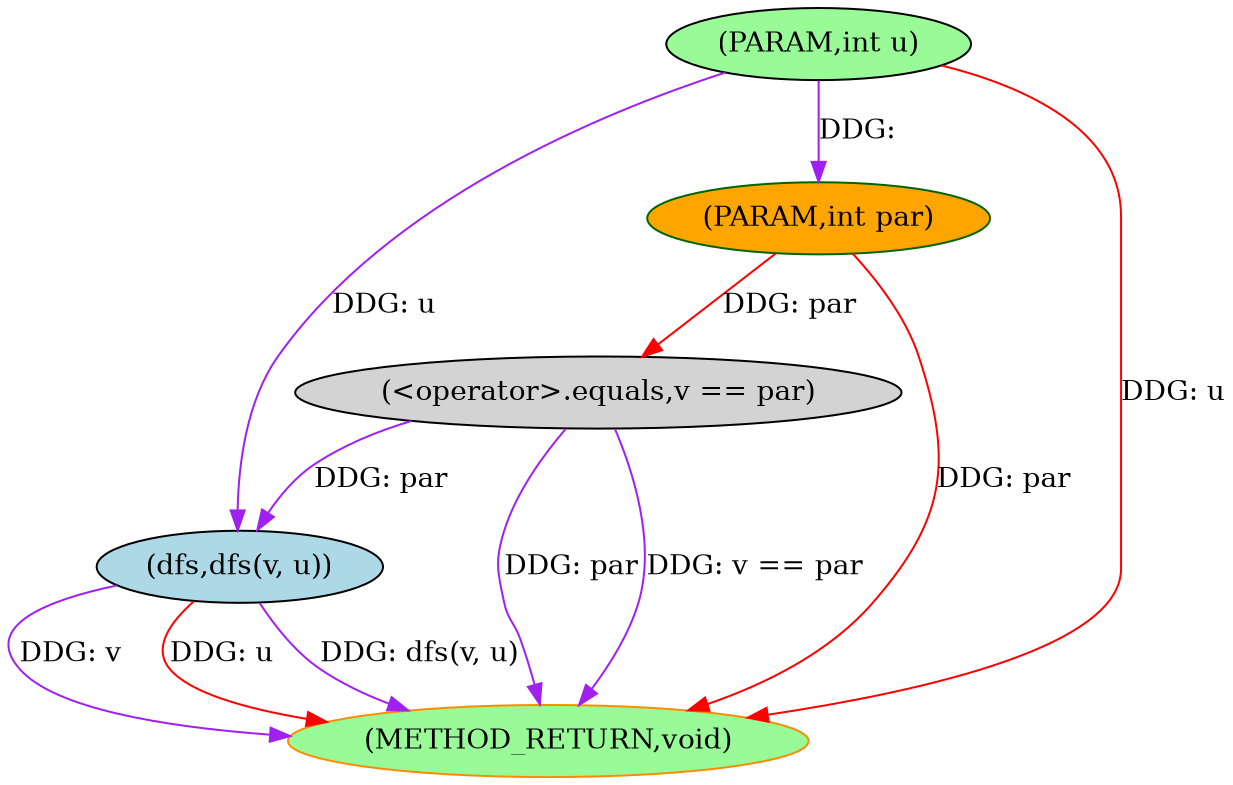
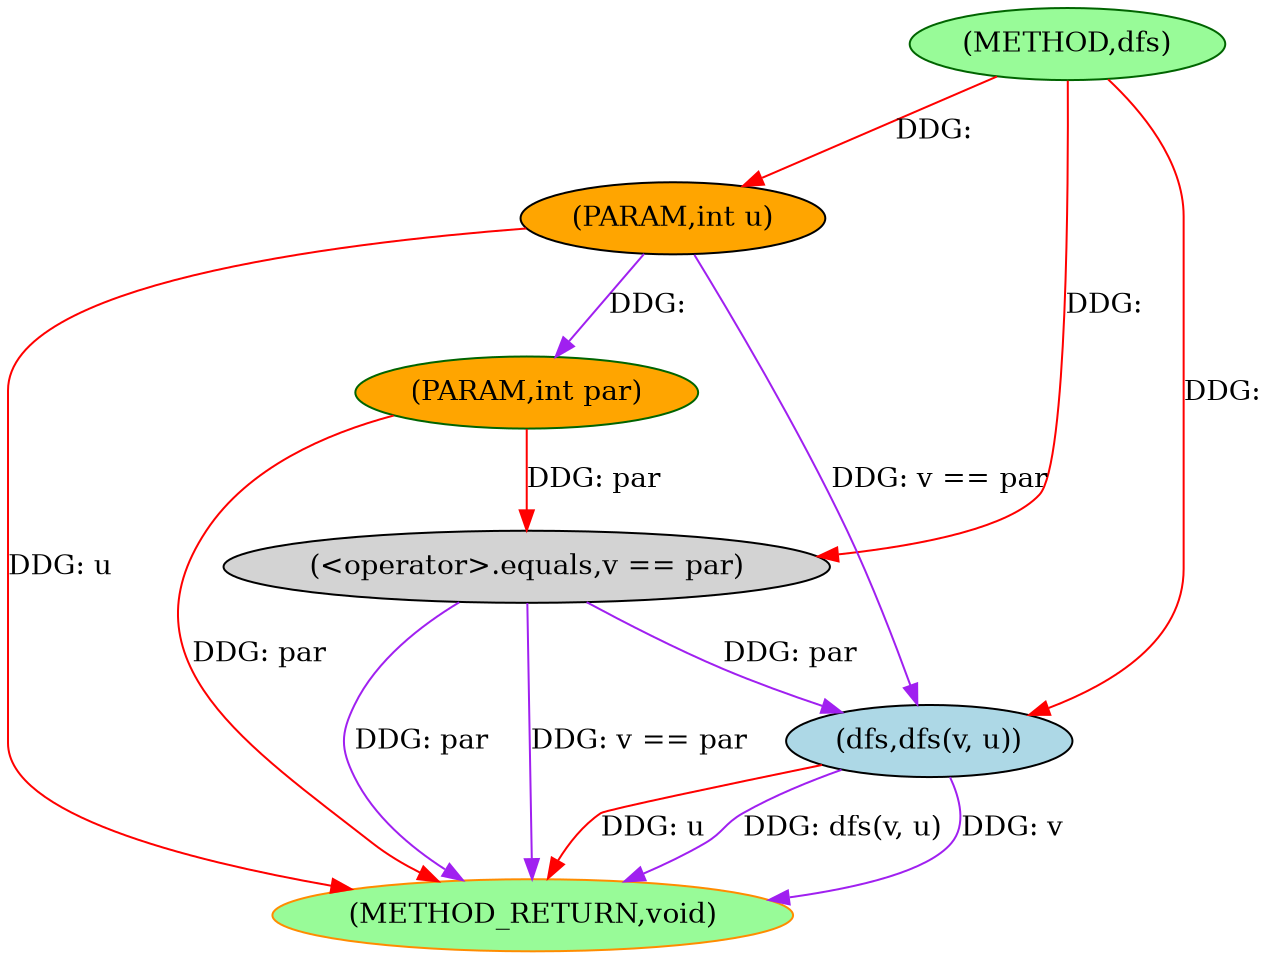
(819, 44) -> (673, 218)
none -> (1067, 44)
(384, 305) -> (940, 480)
